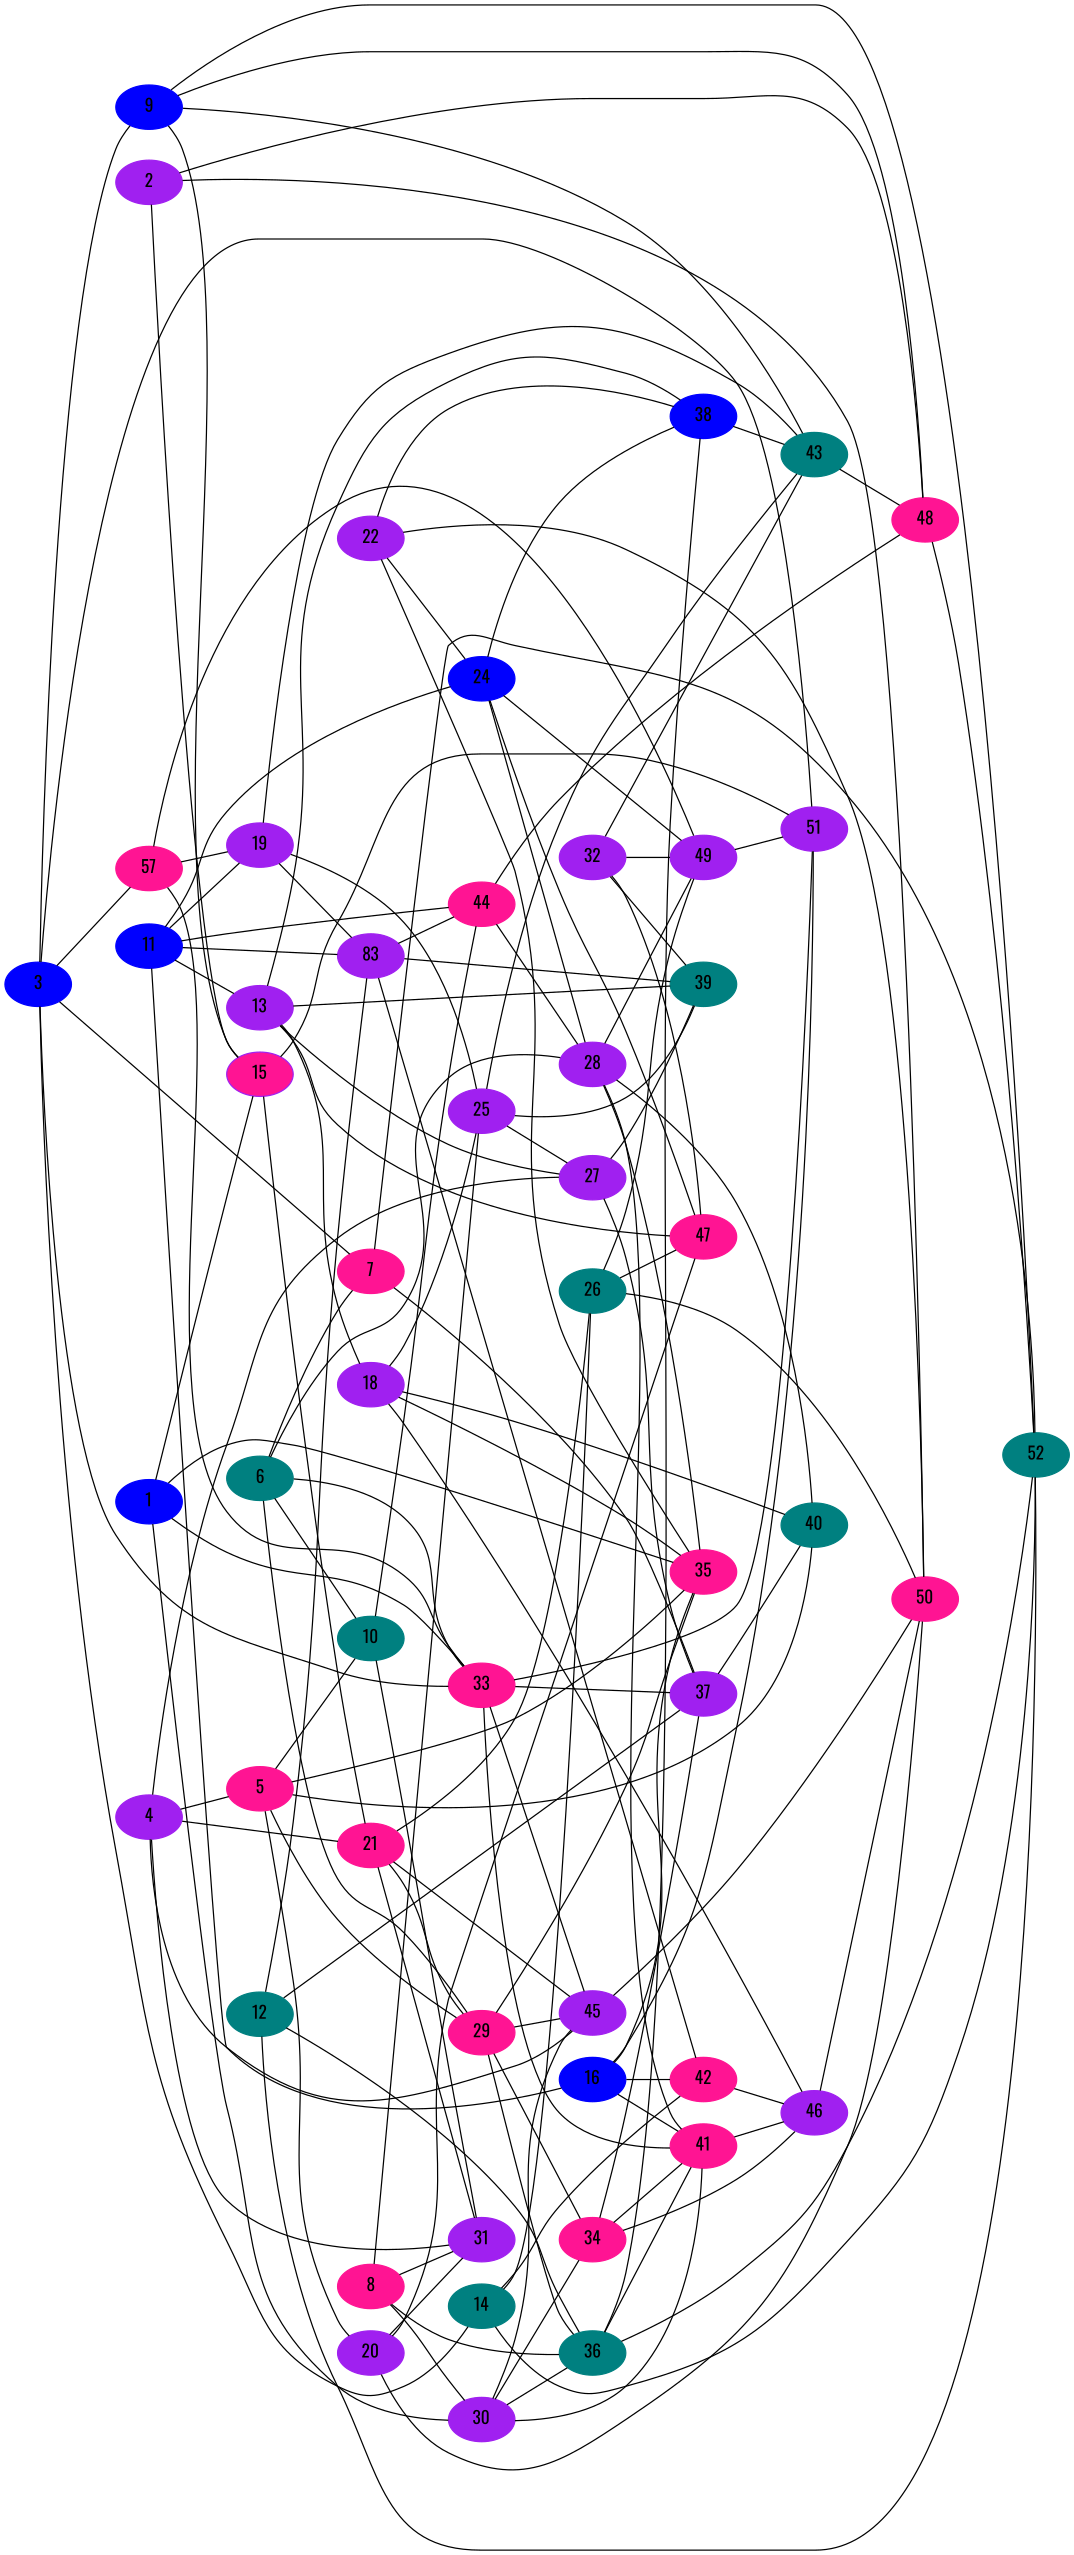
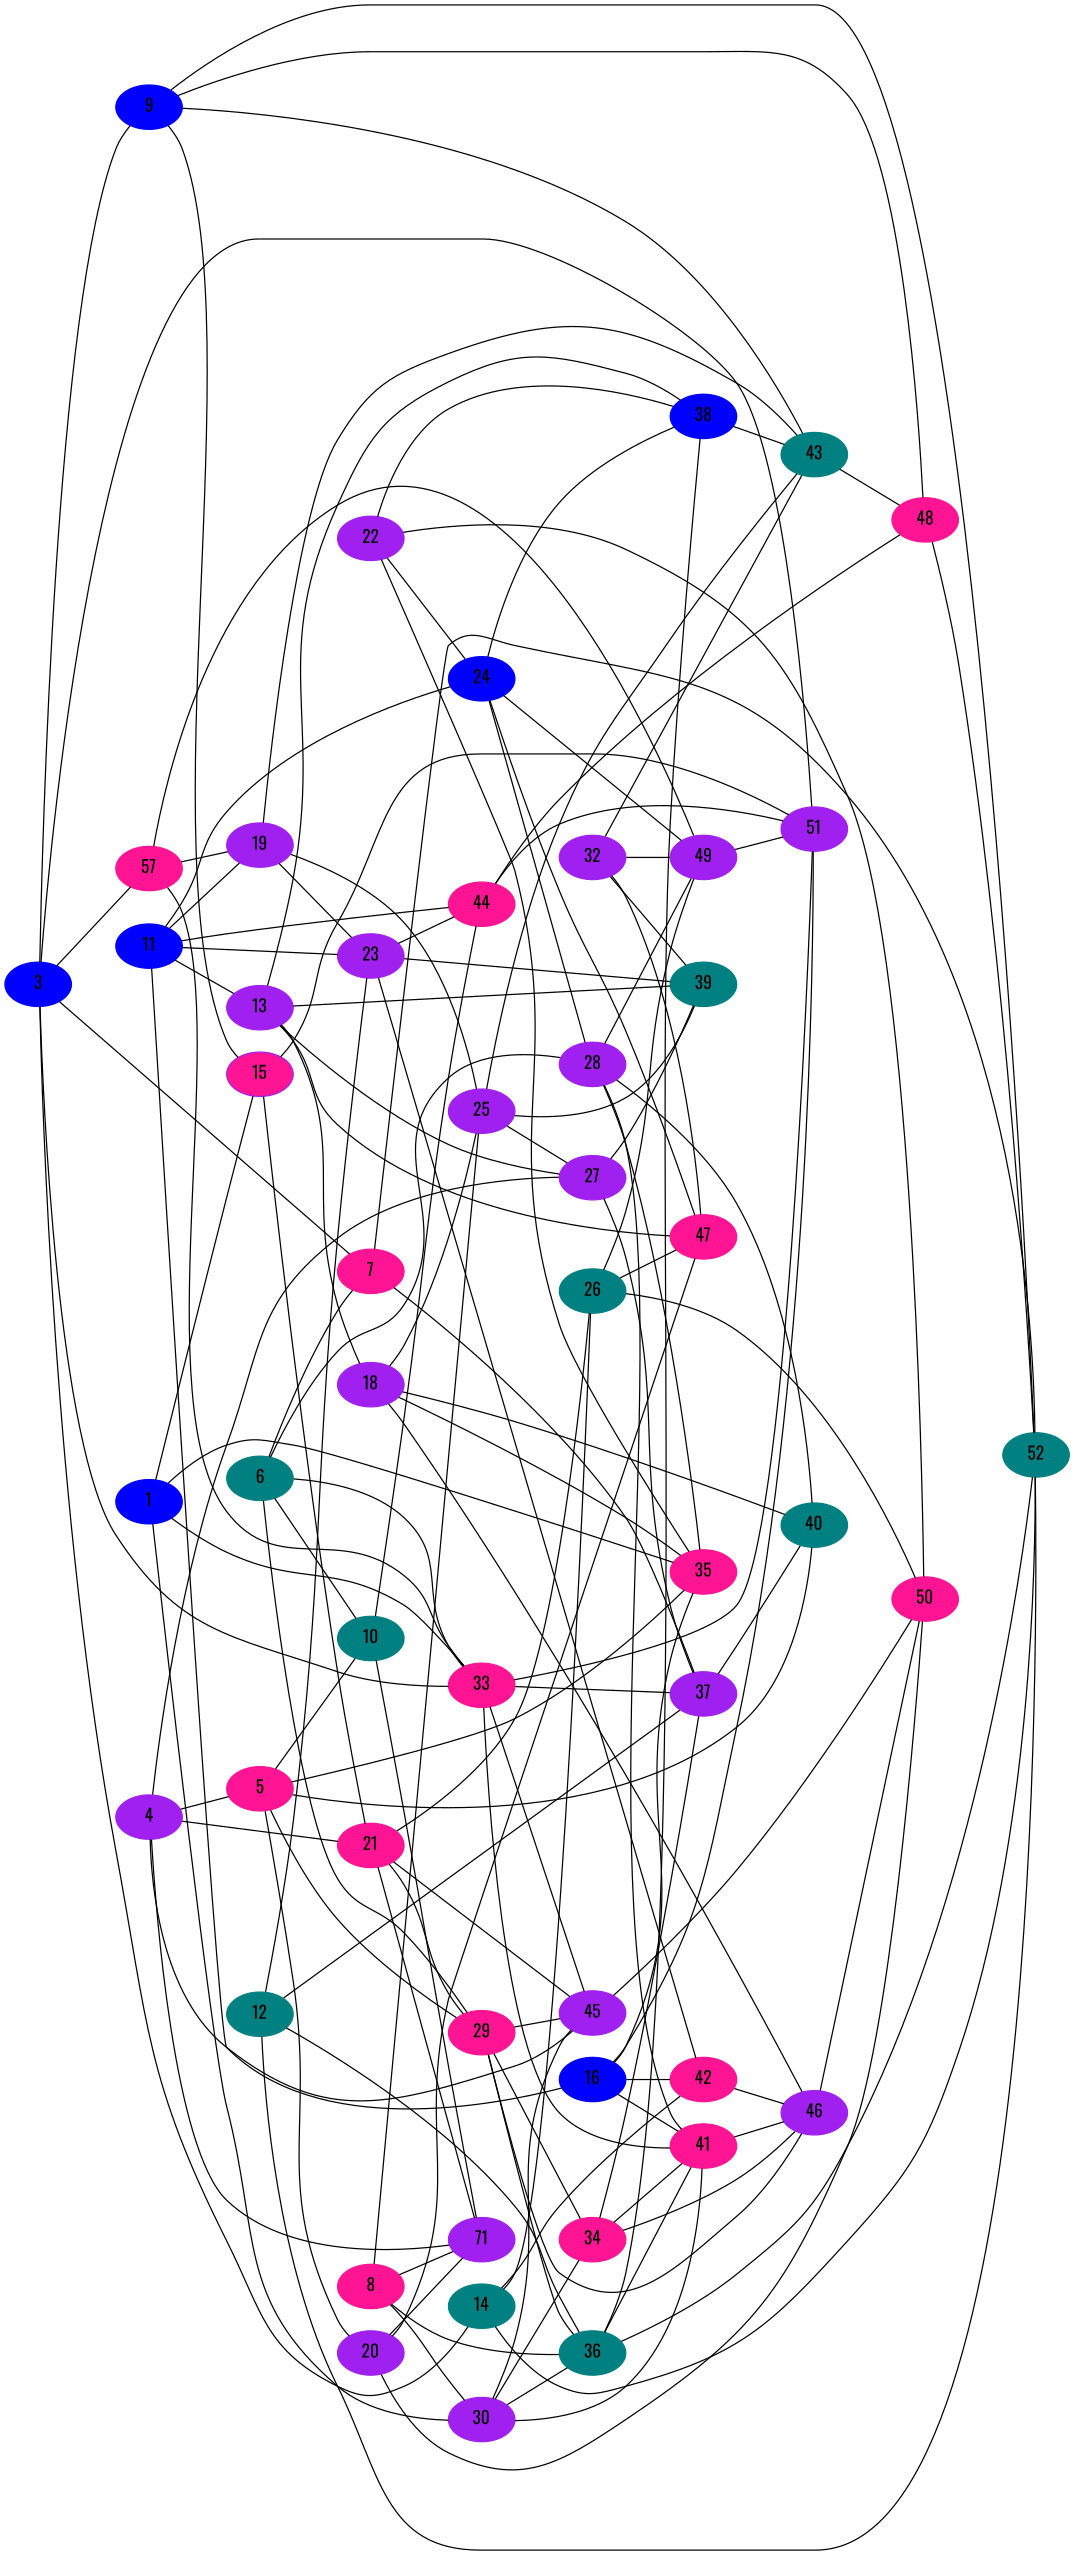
(149, 182) -> none
(371, 956) -> (371, 956)
(549, 1002) -> (611, 810)
(614, 1812) -> (596, 2290)
(482, 2240) -> (482, 2240)
